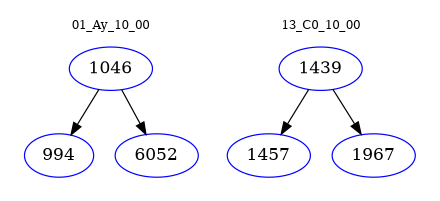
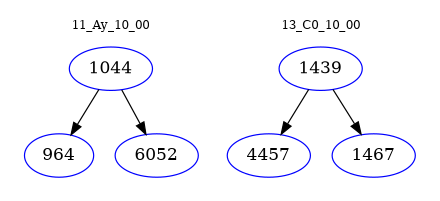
(111, 26) -> (111, 26)
(111, 69) -> (111, 69)
(59, 156) -> (59, 156)
(269, 156) -> (269, 156)
(374, 156) -> (374, 156)
